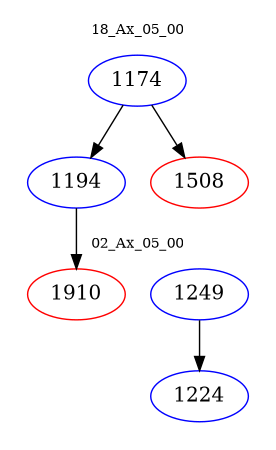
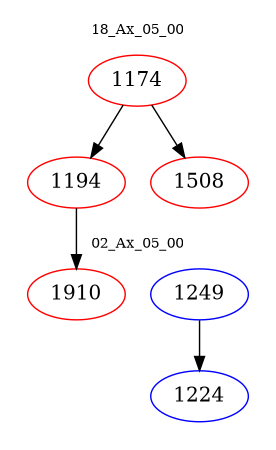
(137, 81) -> (137, 81)
(76, 183) -> (76, 183)
